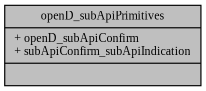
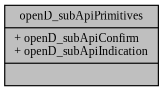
(103, 51) -> (82, 51)
